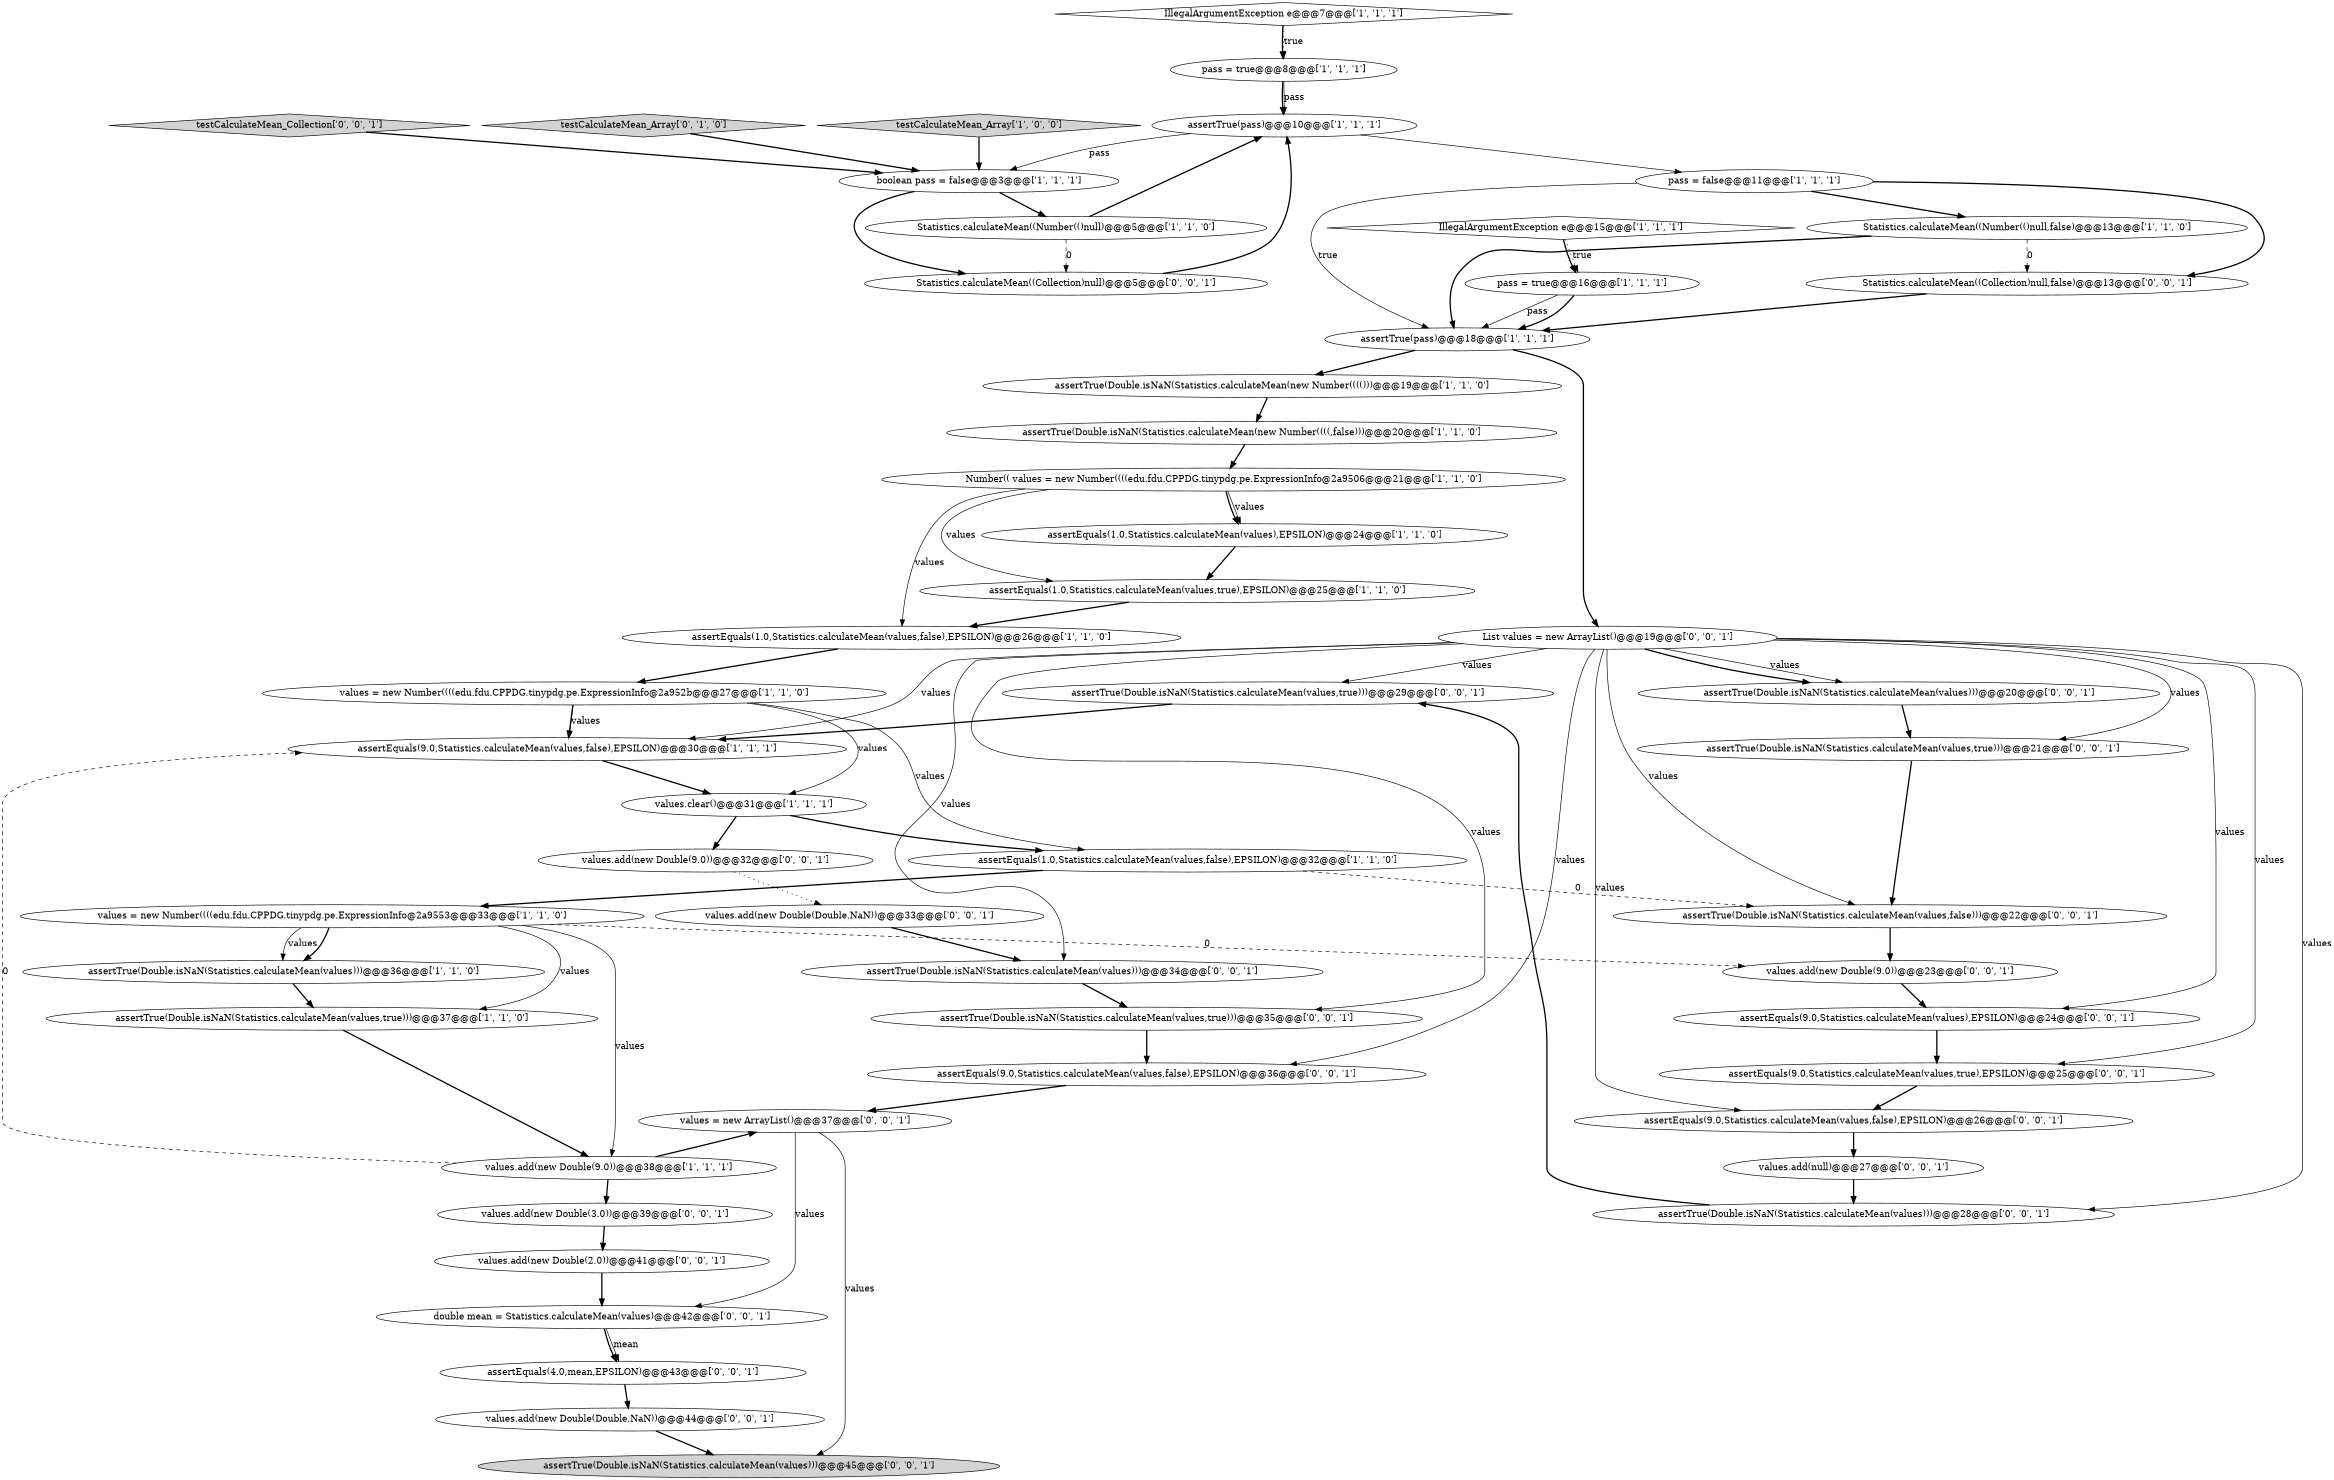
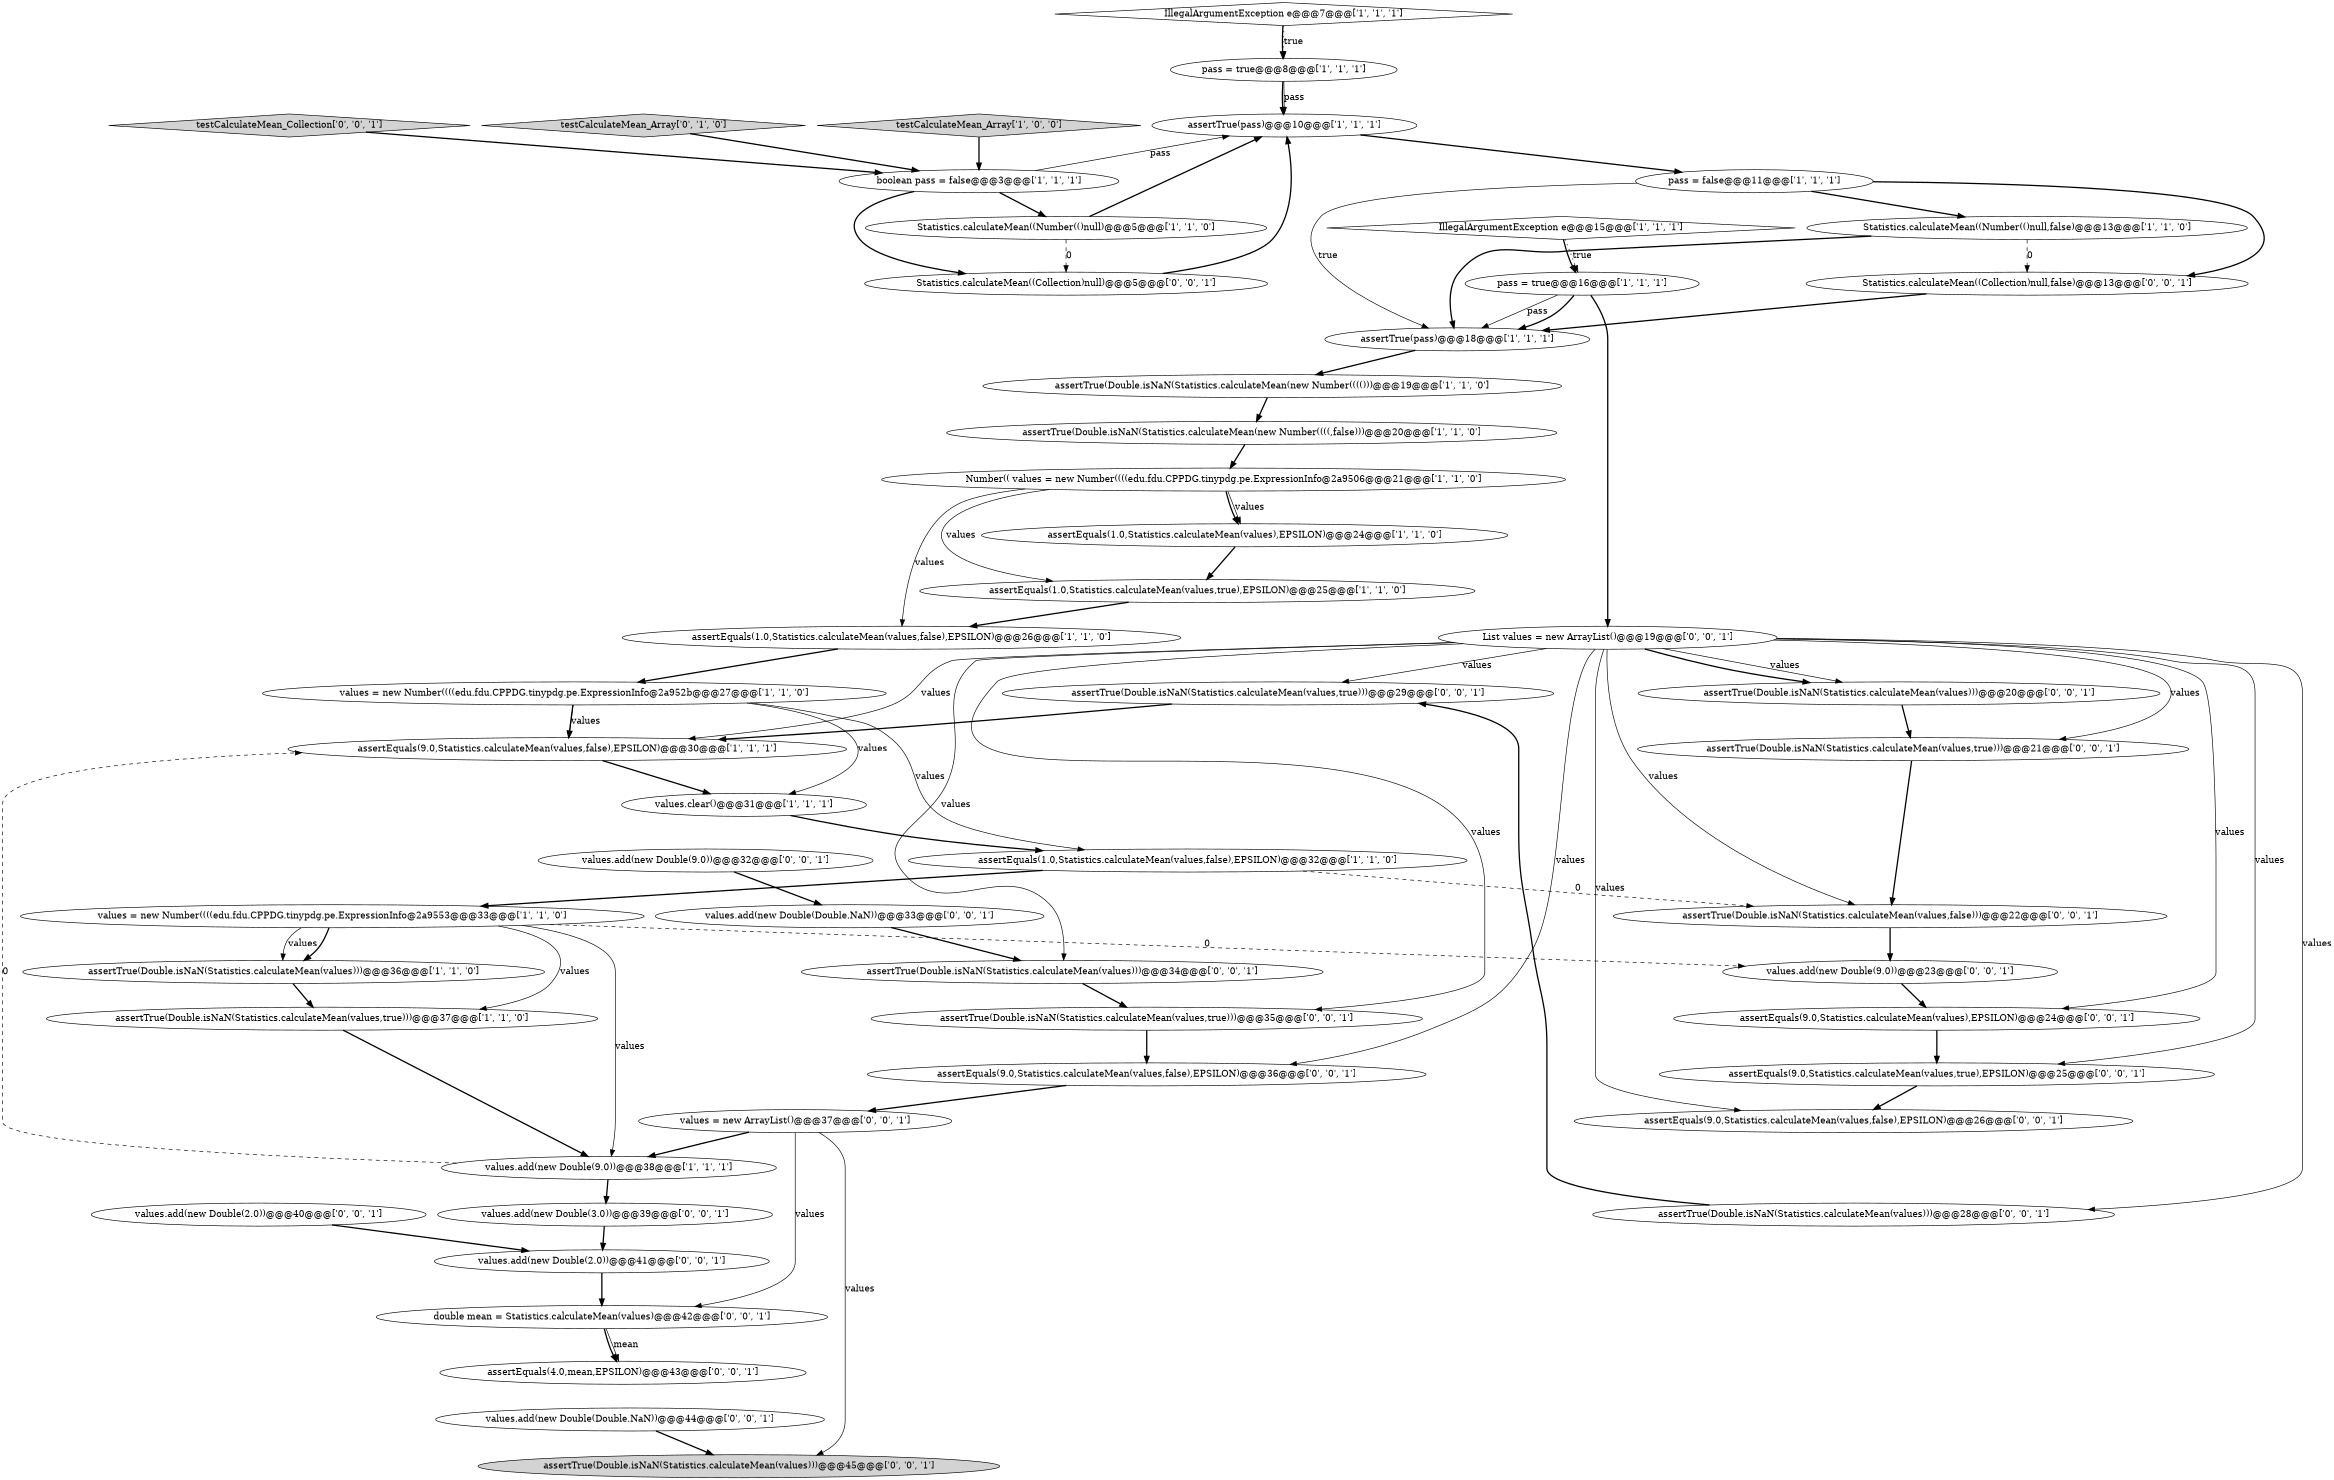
(1103, 146) -> (1129, 154)
(1518, 153) -> (1518, 153)
(1583, 463) -> (1608, 455)
(727, 830) -> none
(764, 883) -> (764, 883)
(702, 1145) -> (702, 1143)
(1854, 1168) -> none
none -> (259, 1215)
(626, 1393) -> none
